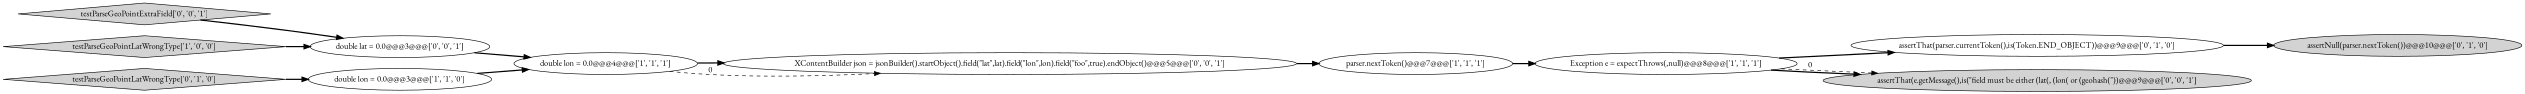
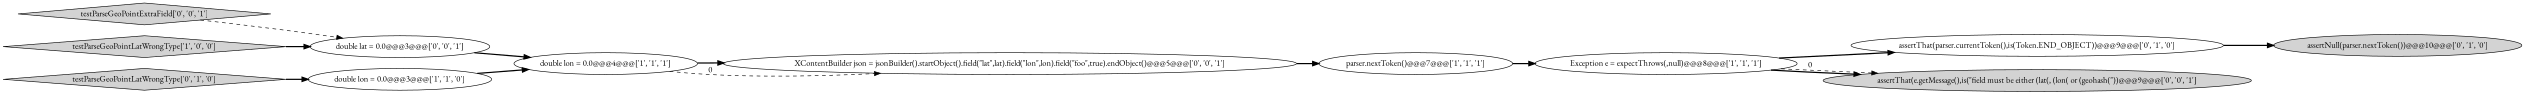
(269, 28) -> (269, 28)
